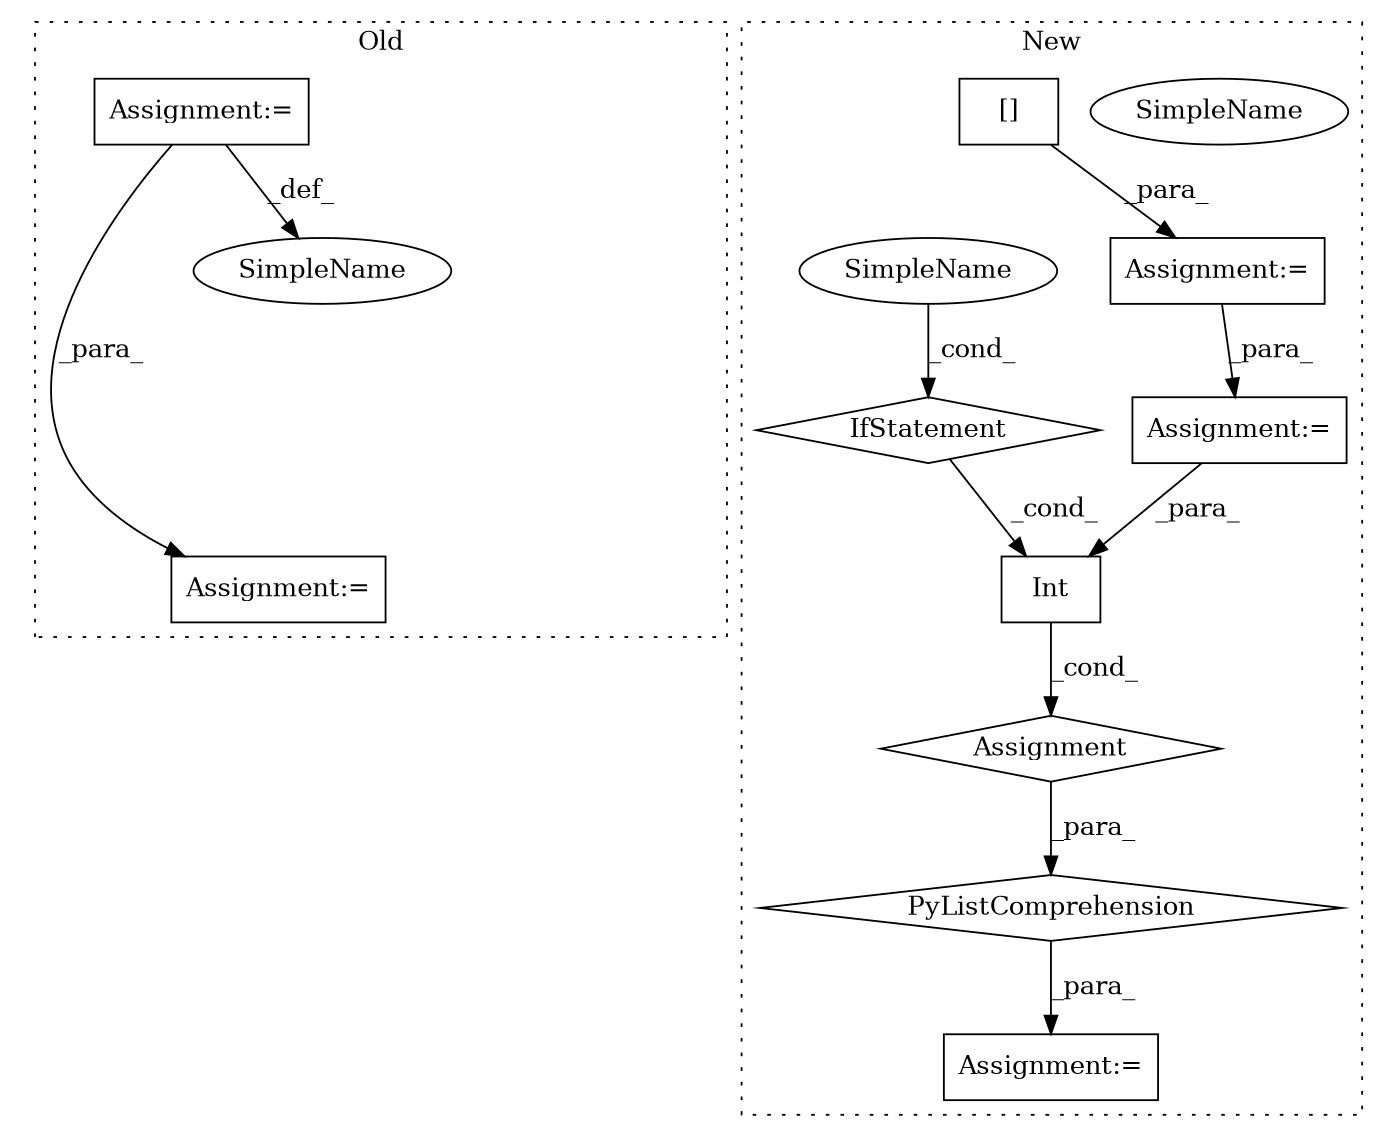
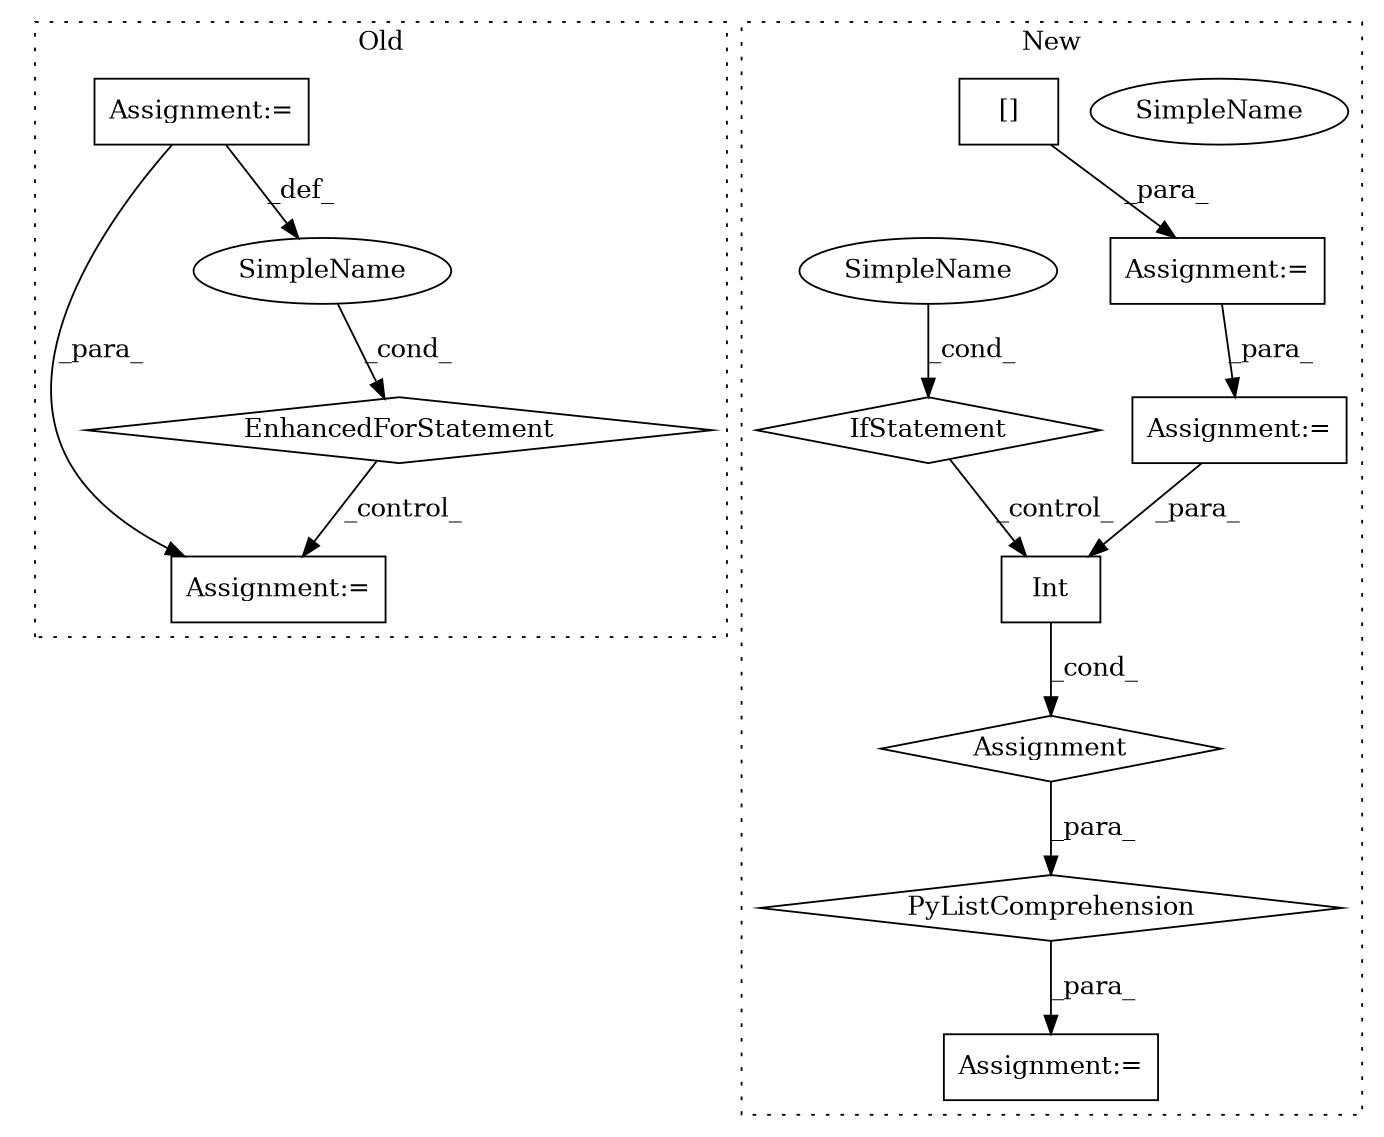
none -> (399, 430)
(1055, 510) -> (1055, 510)
